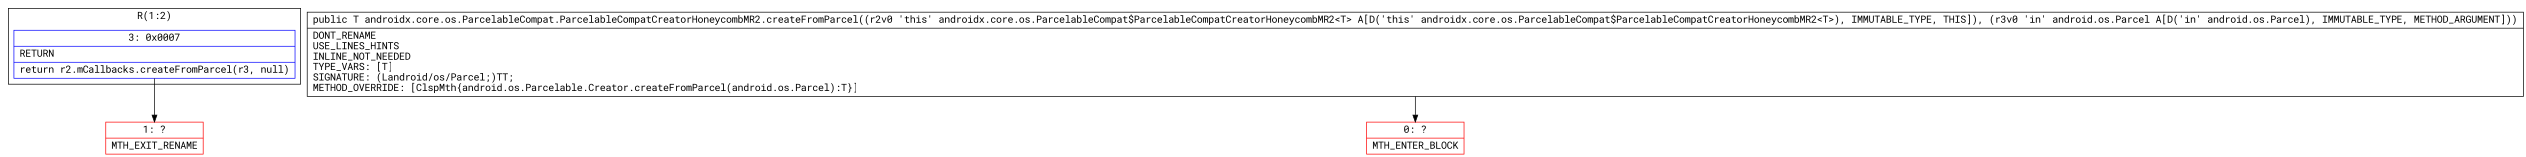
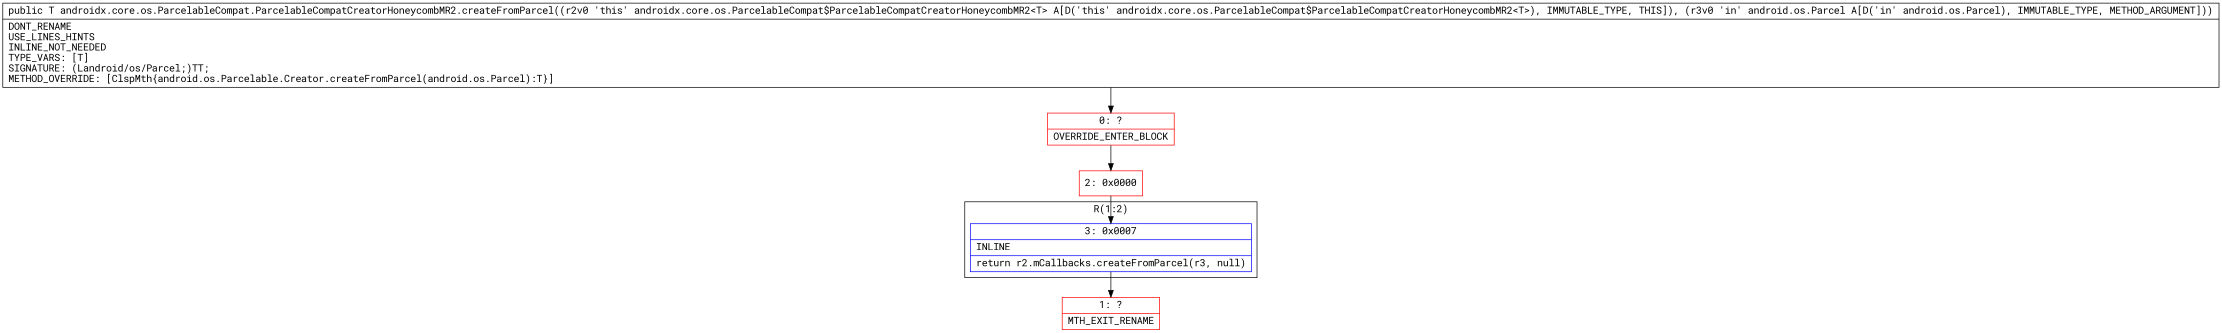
(37, 54) -> (993, 247)
(1415, 146) -> (1111, 137)
none -> (1111, 183)
